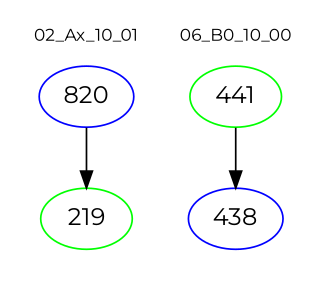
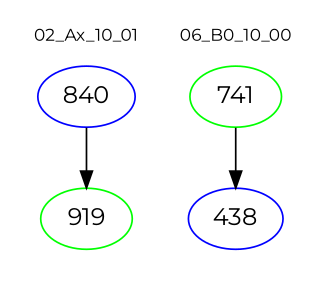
(86, 97) -> (86, 97)
(236, 97) -> (236, 97)
(86, 219) -> (86, 219)
